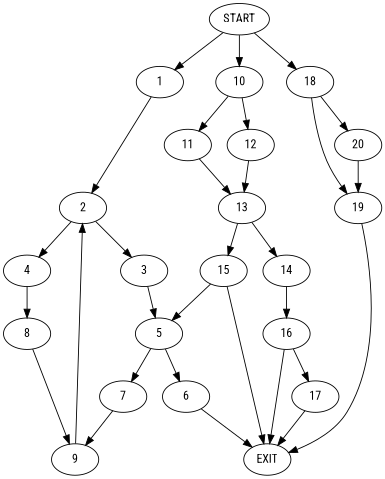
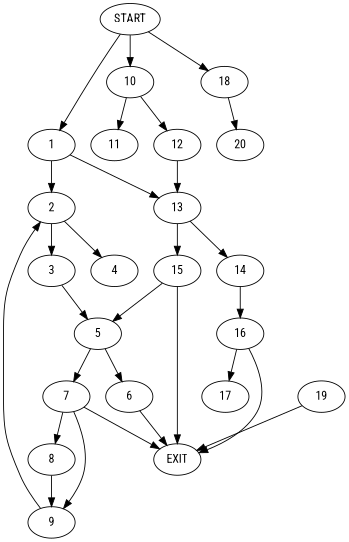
(321, 144) -> none
(358, 172) -> none
(212, 173) -> (110, 174)
(27, 298) -> (60, 424)
(294, 425) -> (118, 426)
